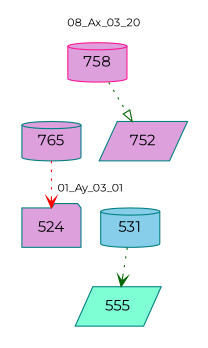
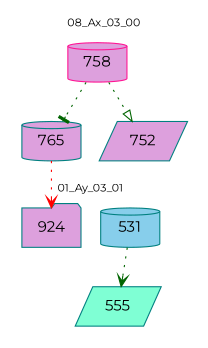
(104, 24) -> (104, 24)
none -> (76, 99)
(51, 228) -> (51, 228)
